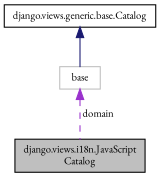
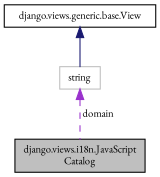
(80, 16) -> (80, 16)
(80, 78) -> (80, 78)
